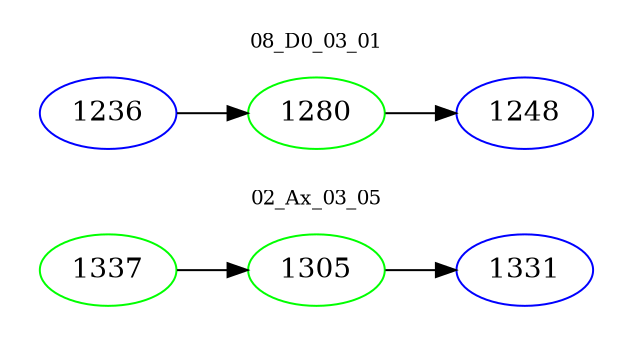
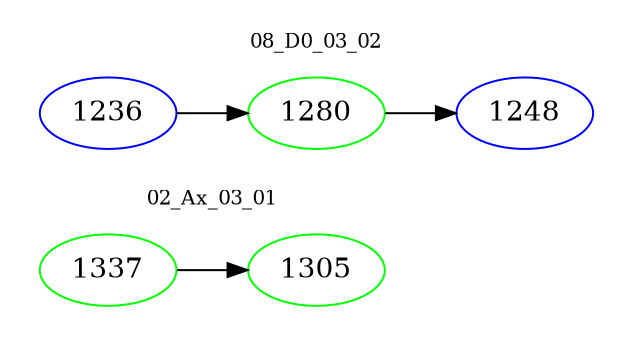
(316, 43) -> (316, 43)
(316, 200) -> (212, 200)
(525, 270) -> none
